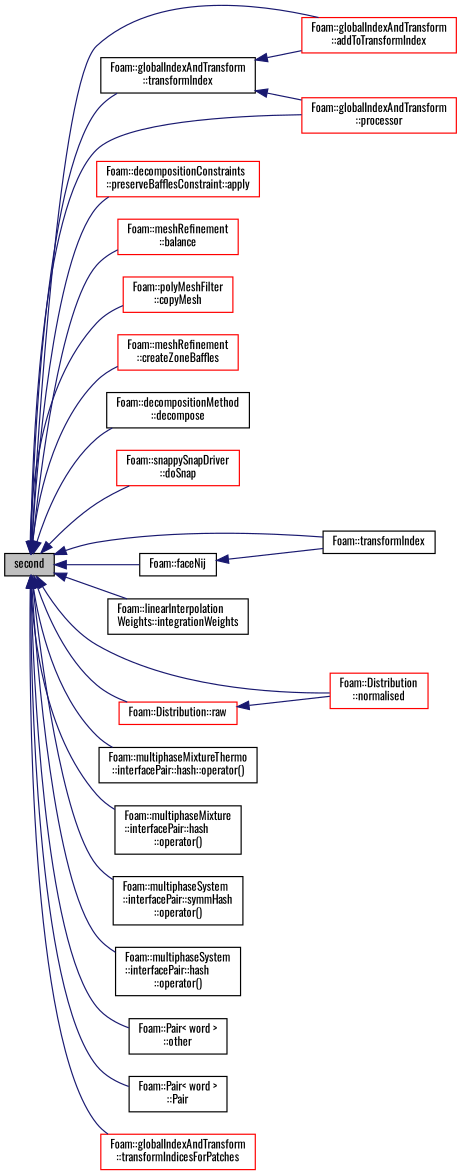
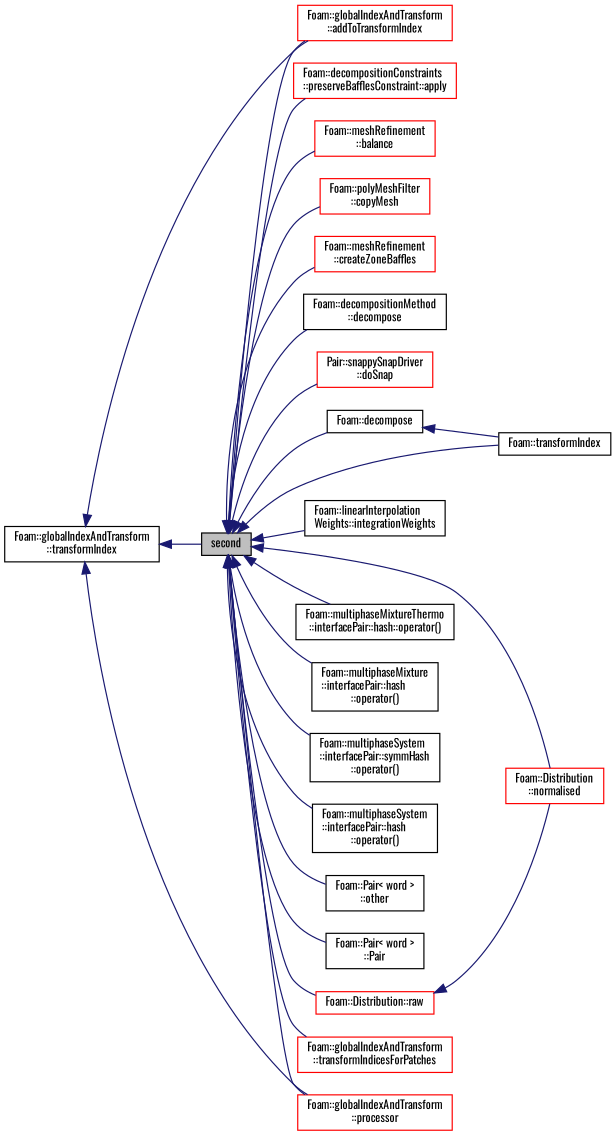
(47, 309) -> (187, 544)
(178, 468) -> (375, 370)
(178, 565) -> (375, 422)
